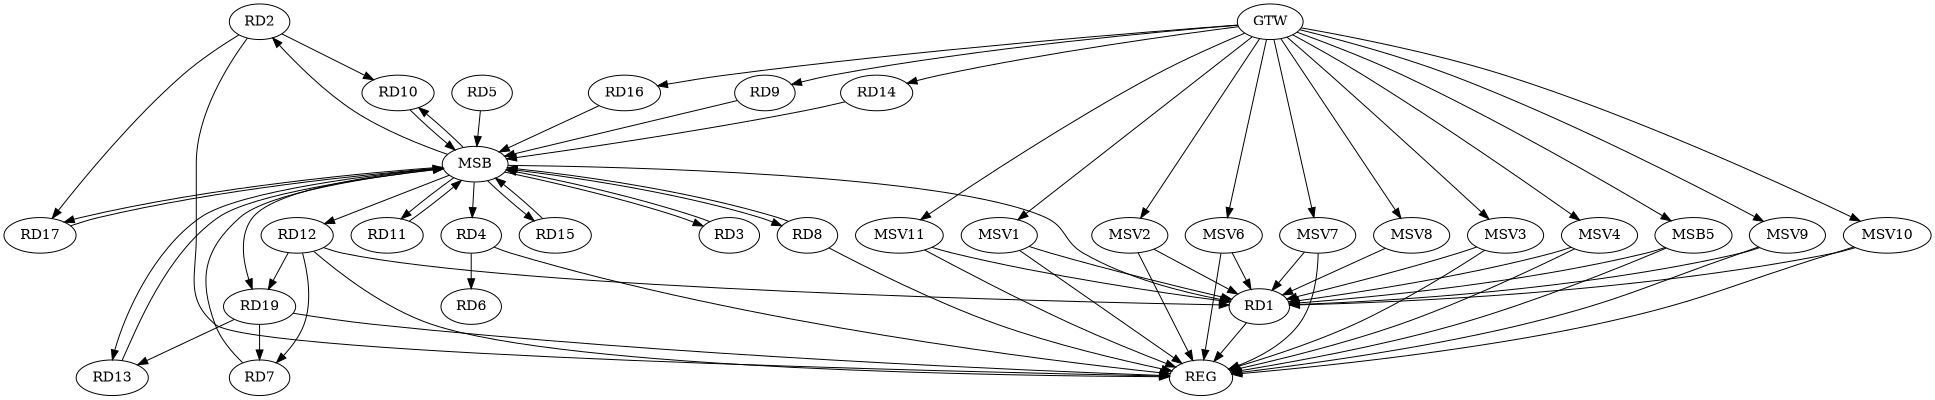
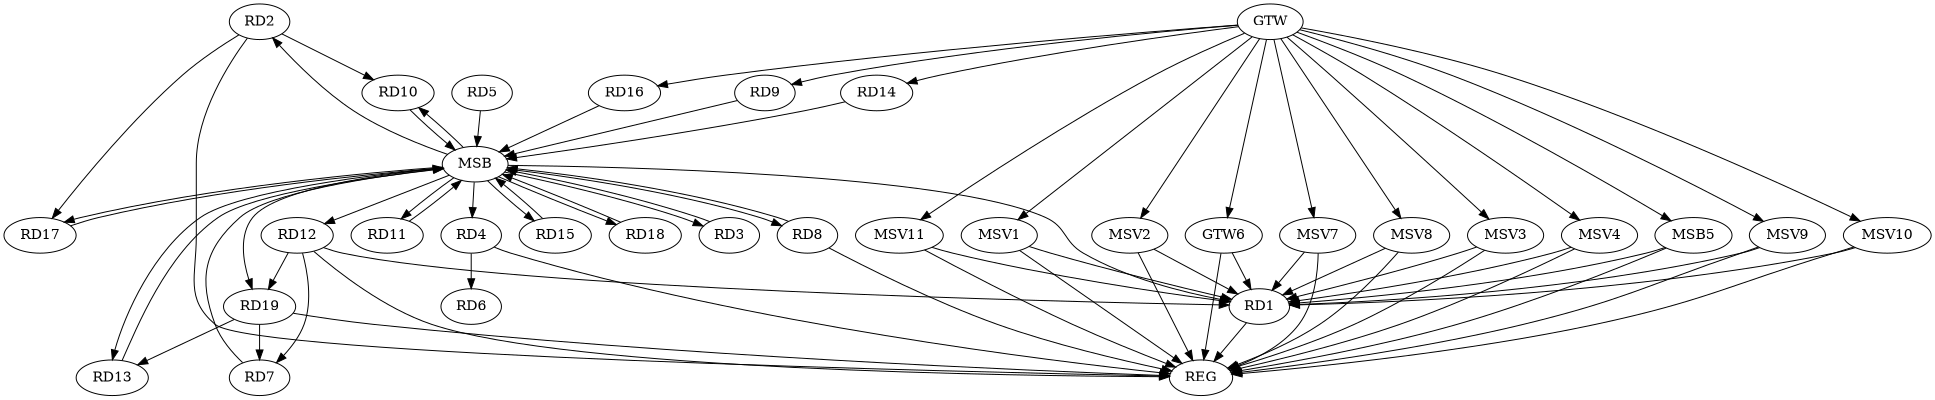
none -> (645, 235)
(1224, 235) -> (1224, 235)
none -> (1326, 320)
